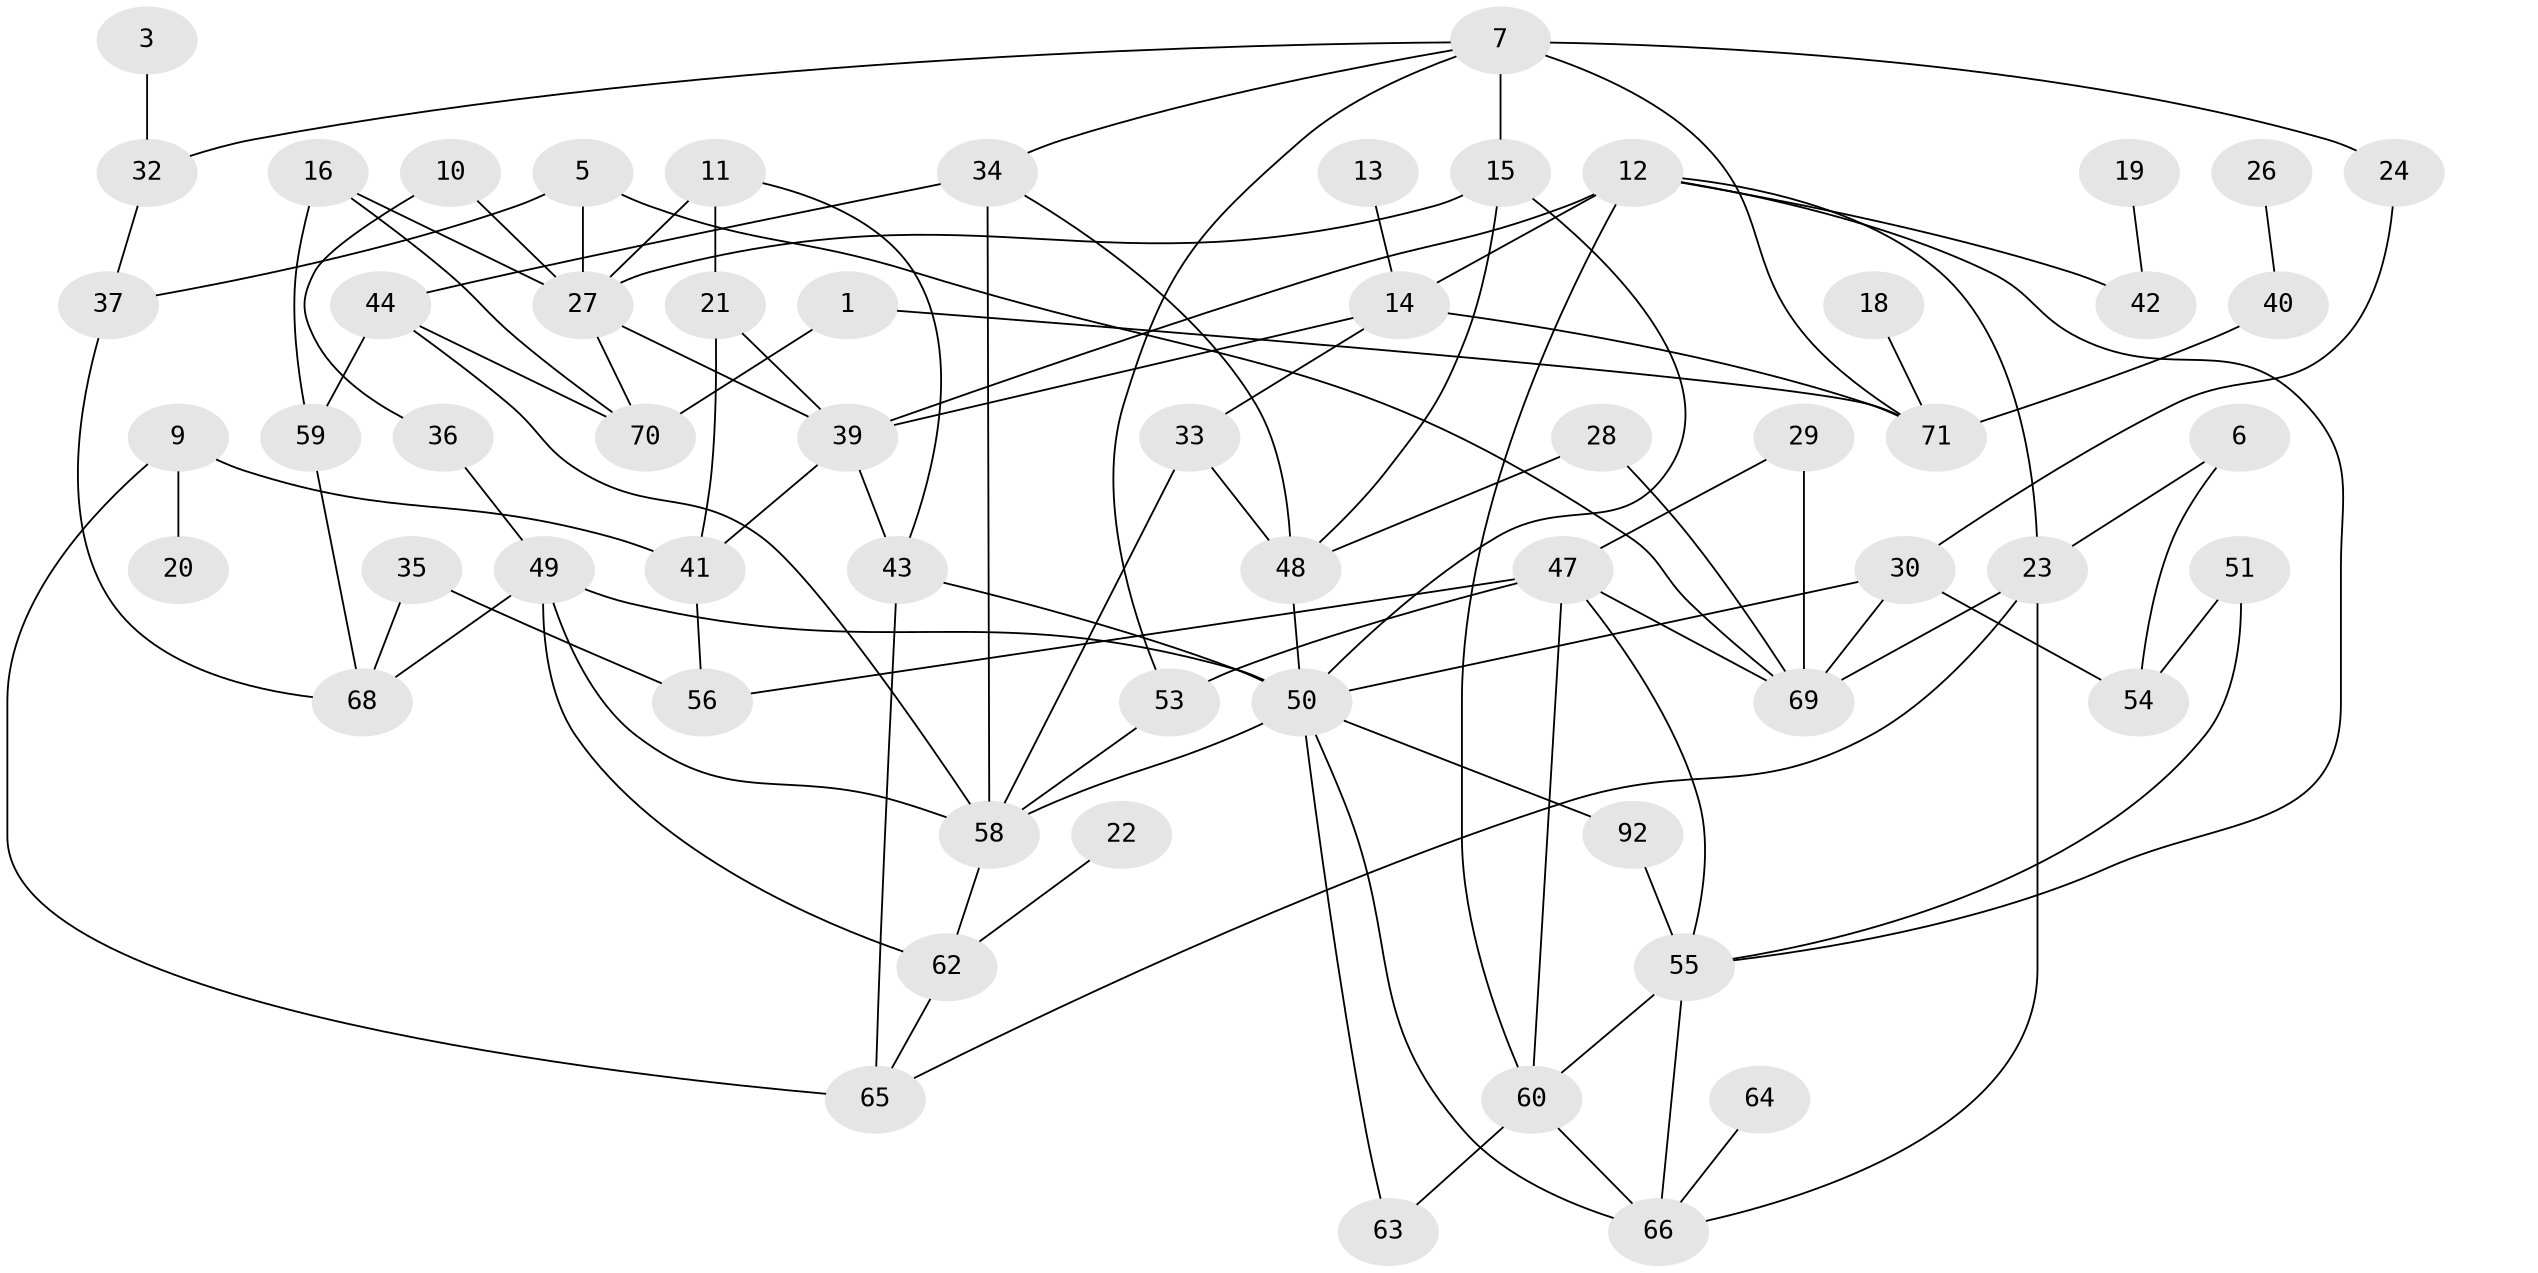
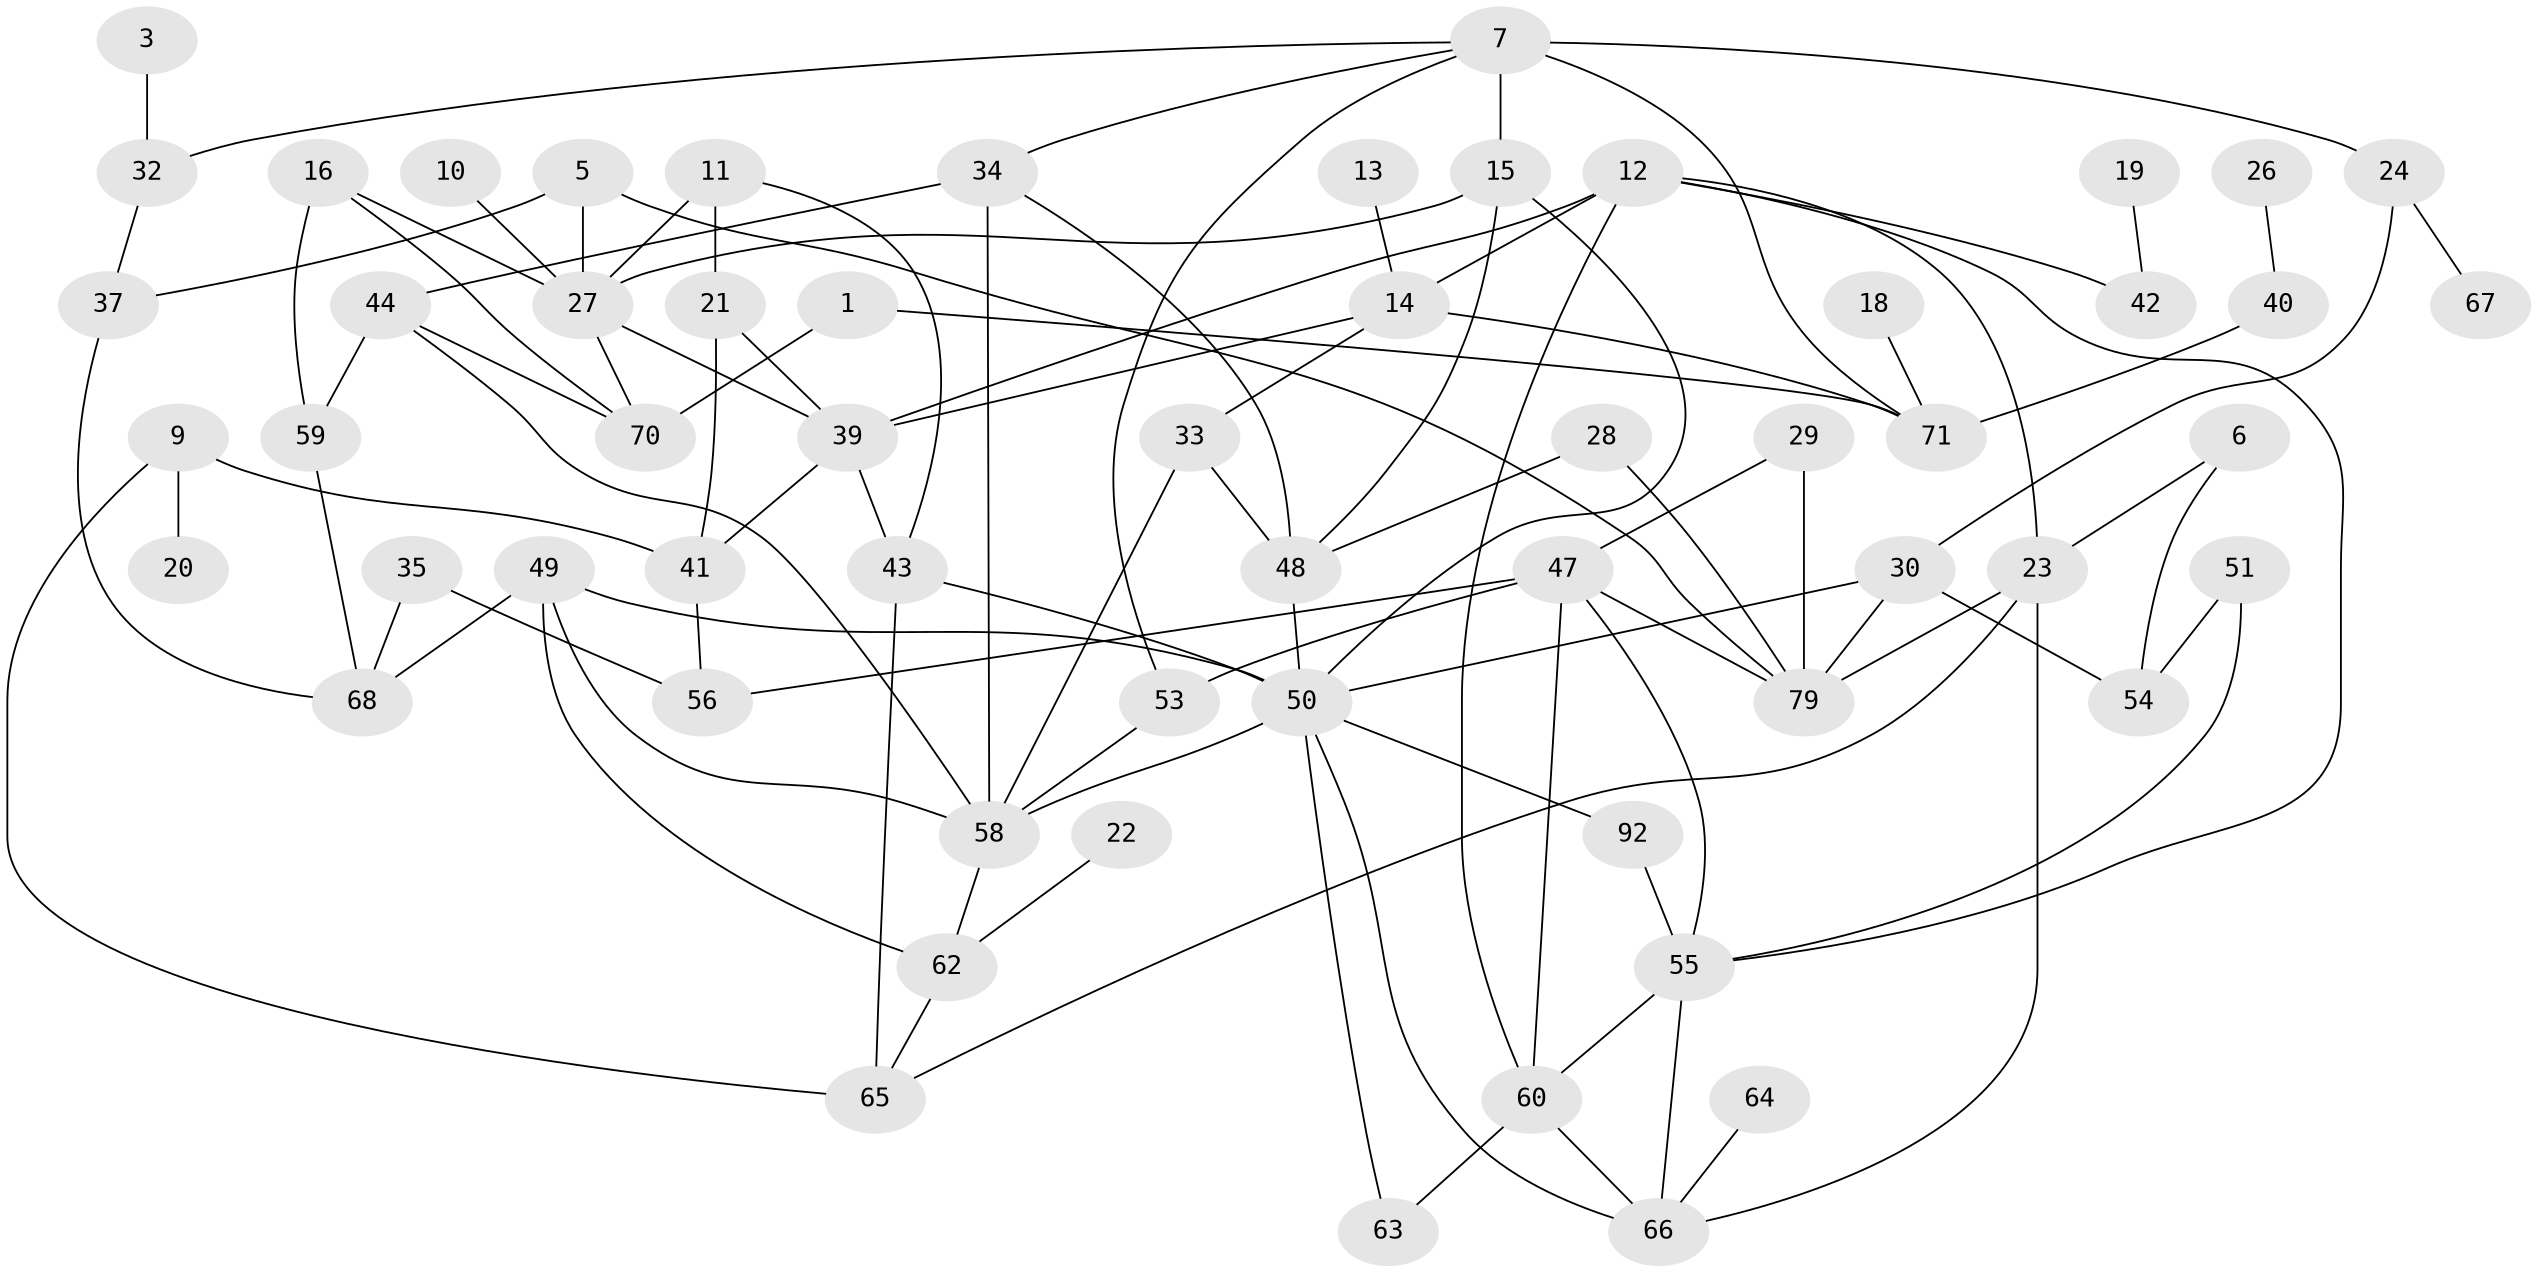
none -> (2481, 305)
(443, 438) -> none
(1804, 702) -> (1804, 702)
